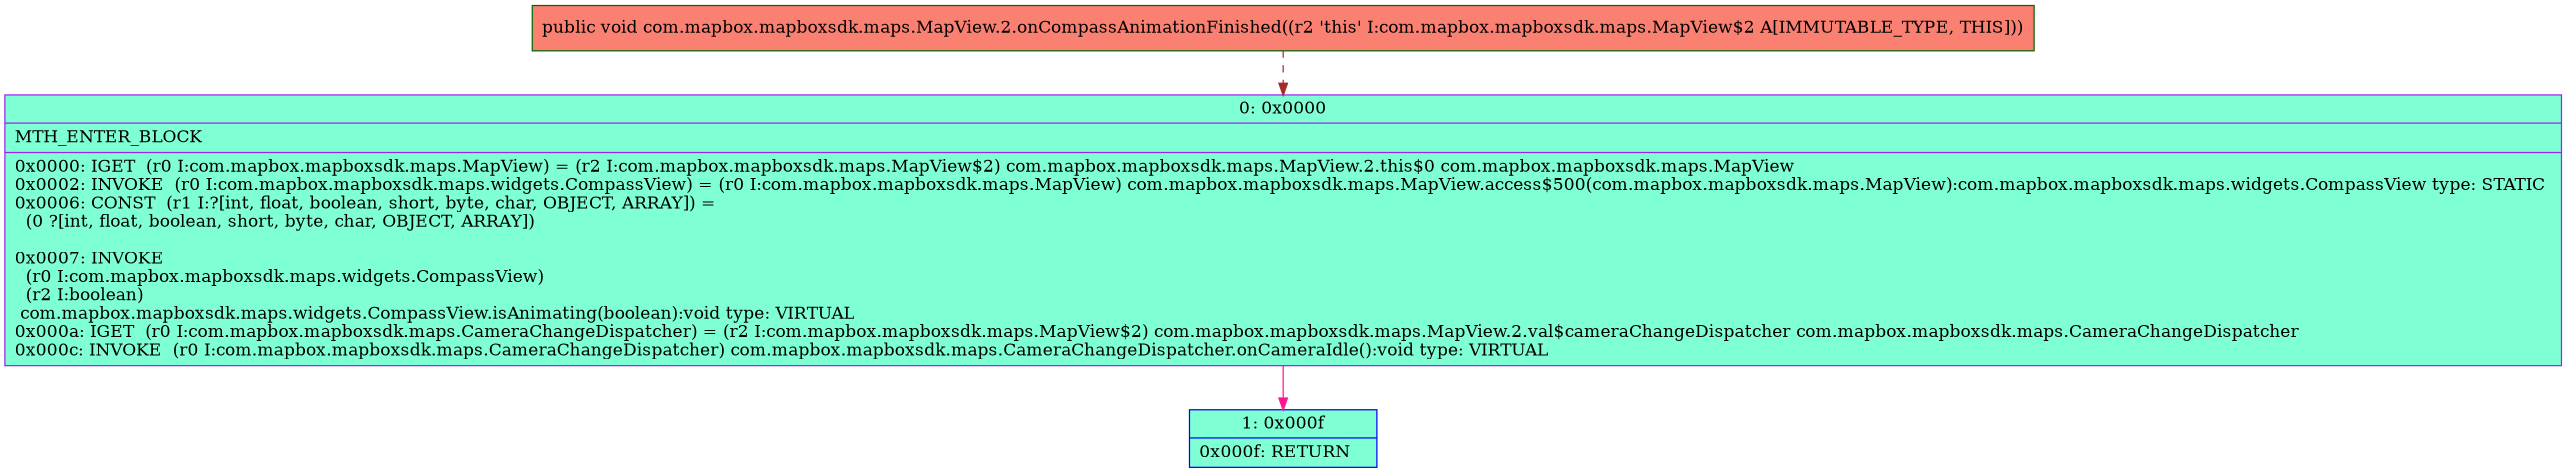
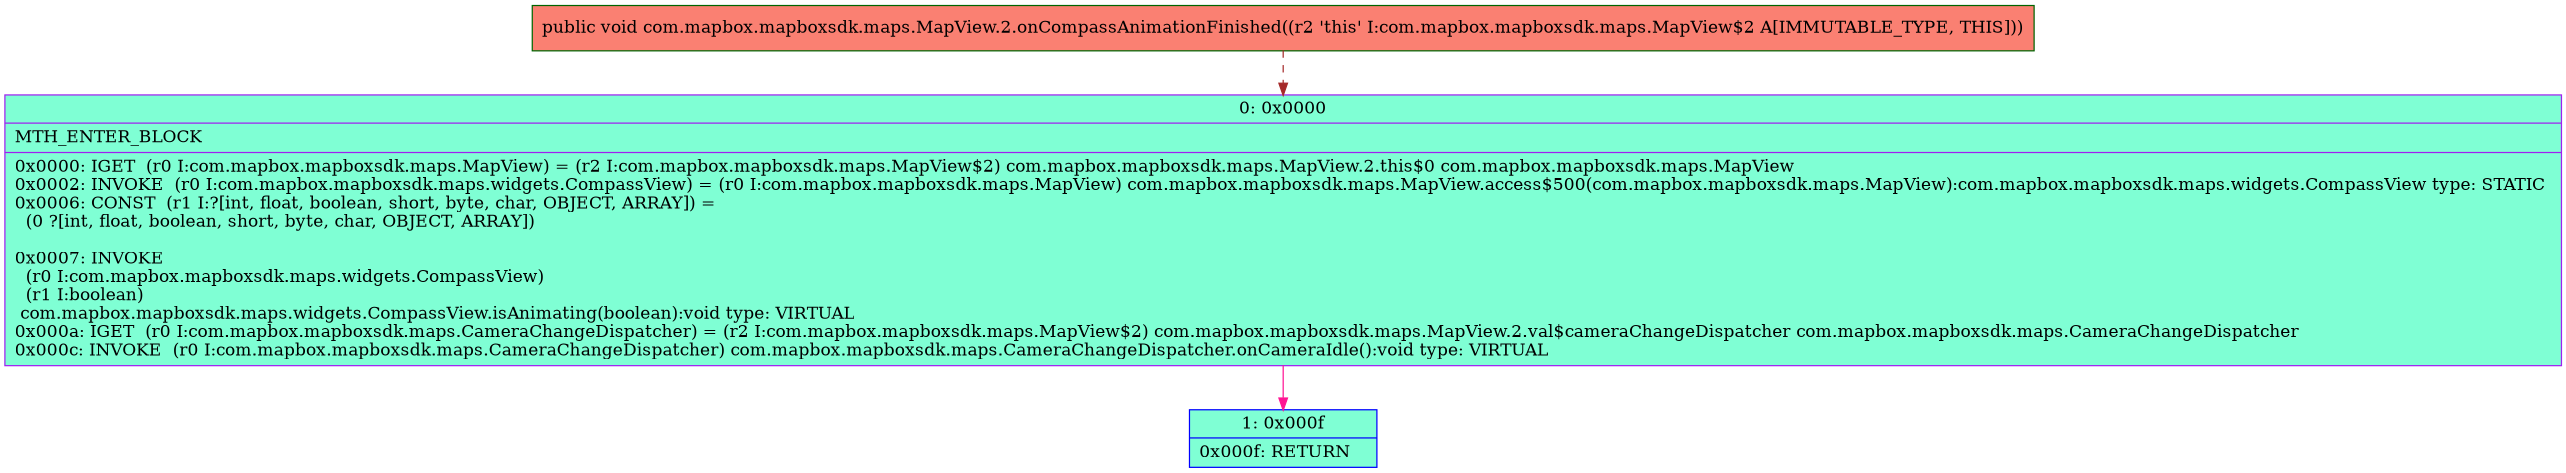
(80, 295) -> (80, 295)
